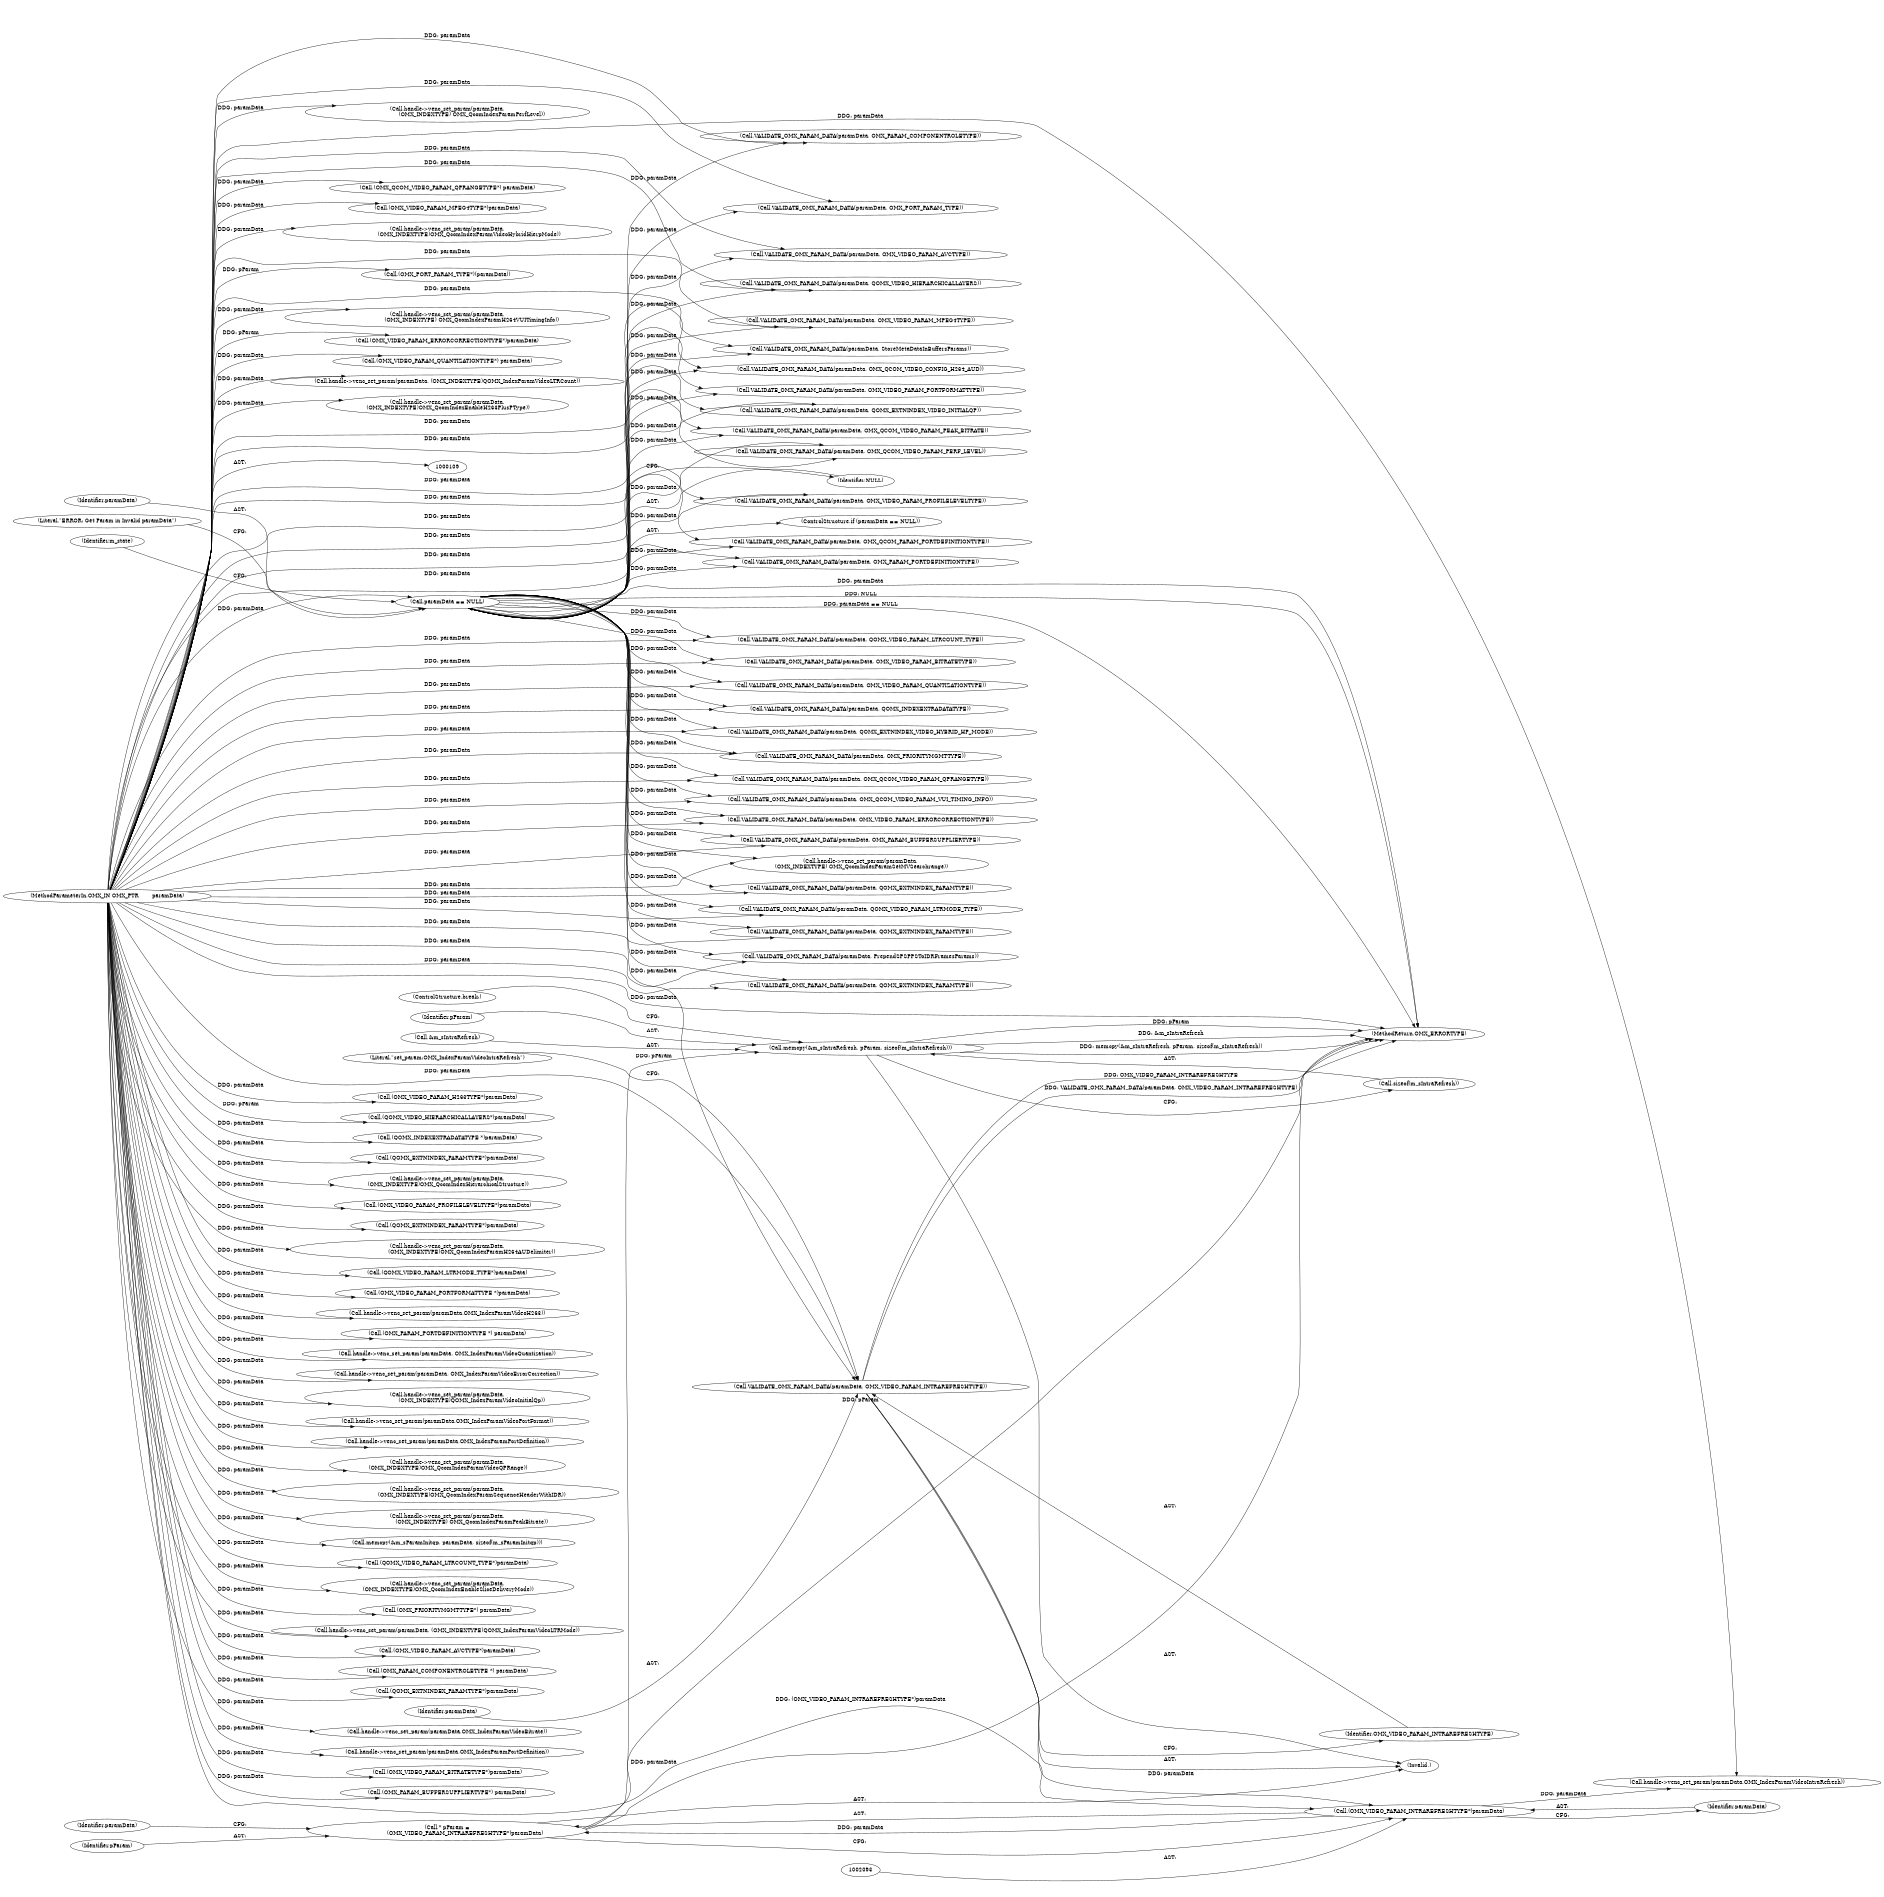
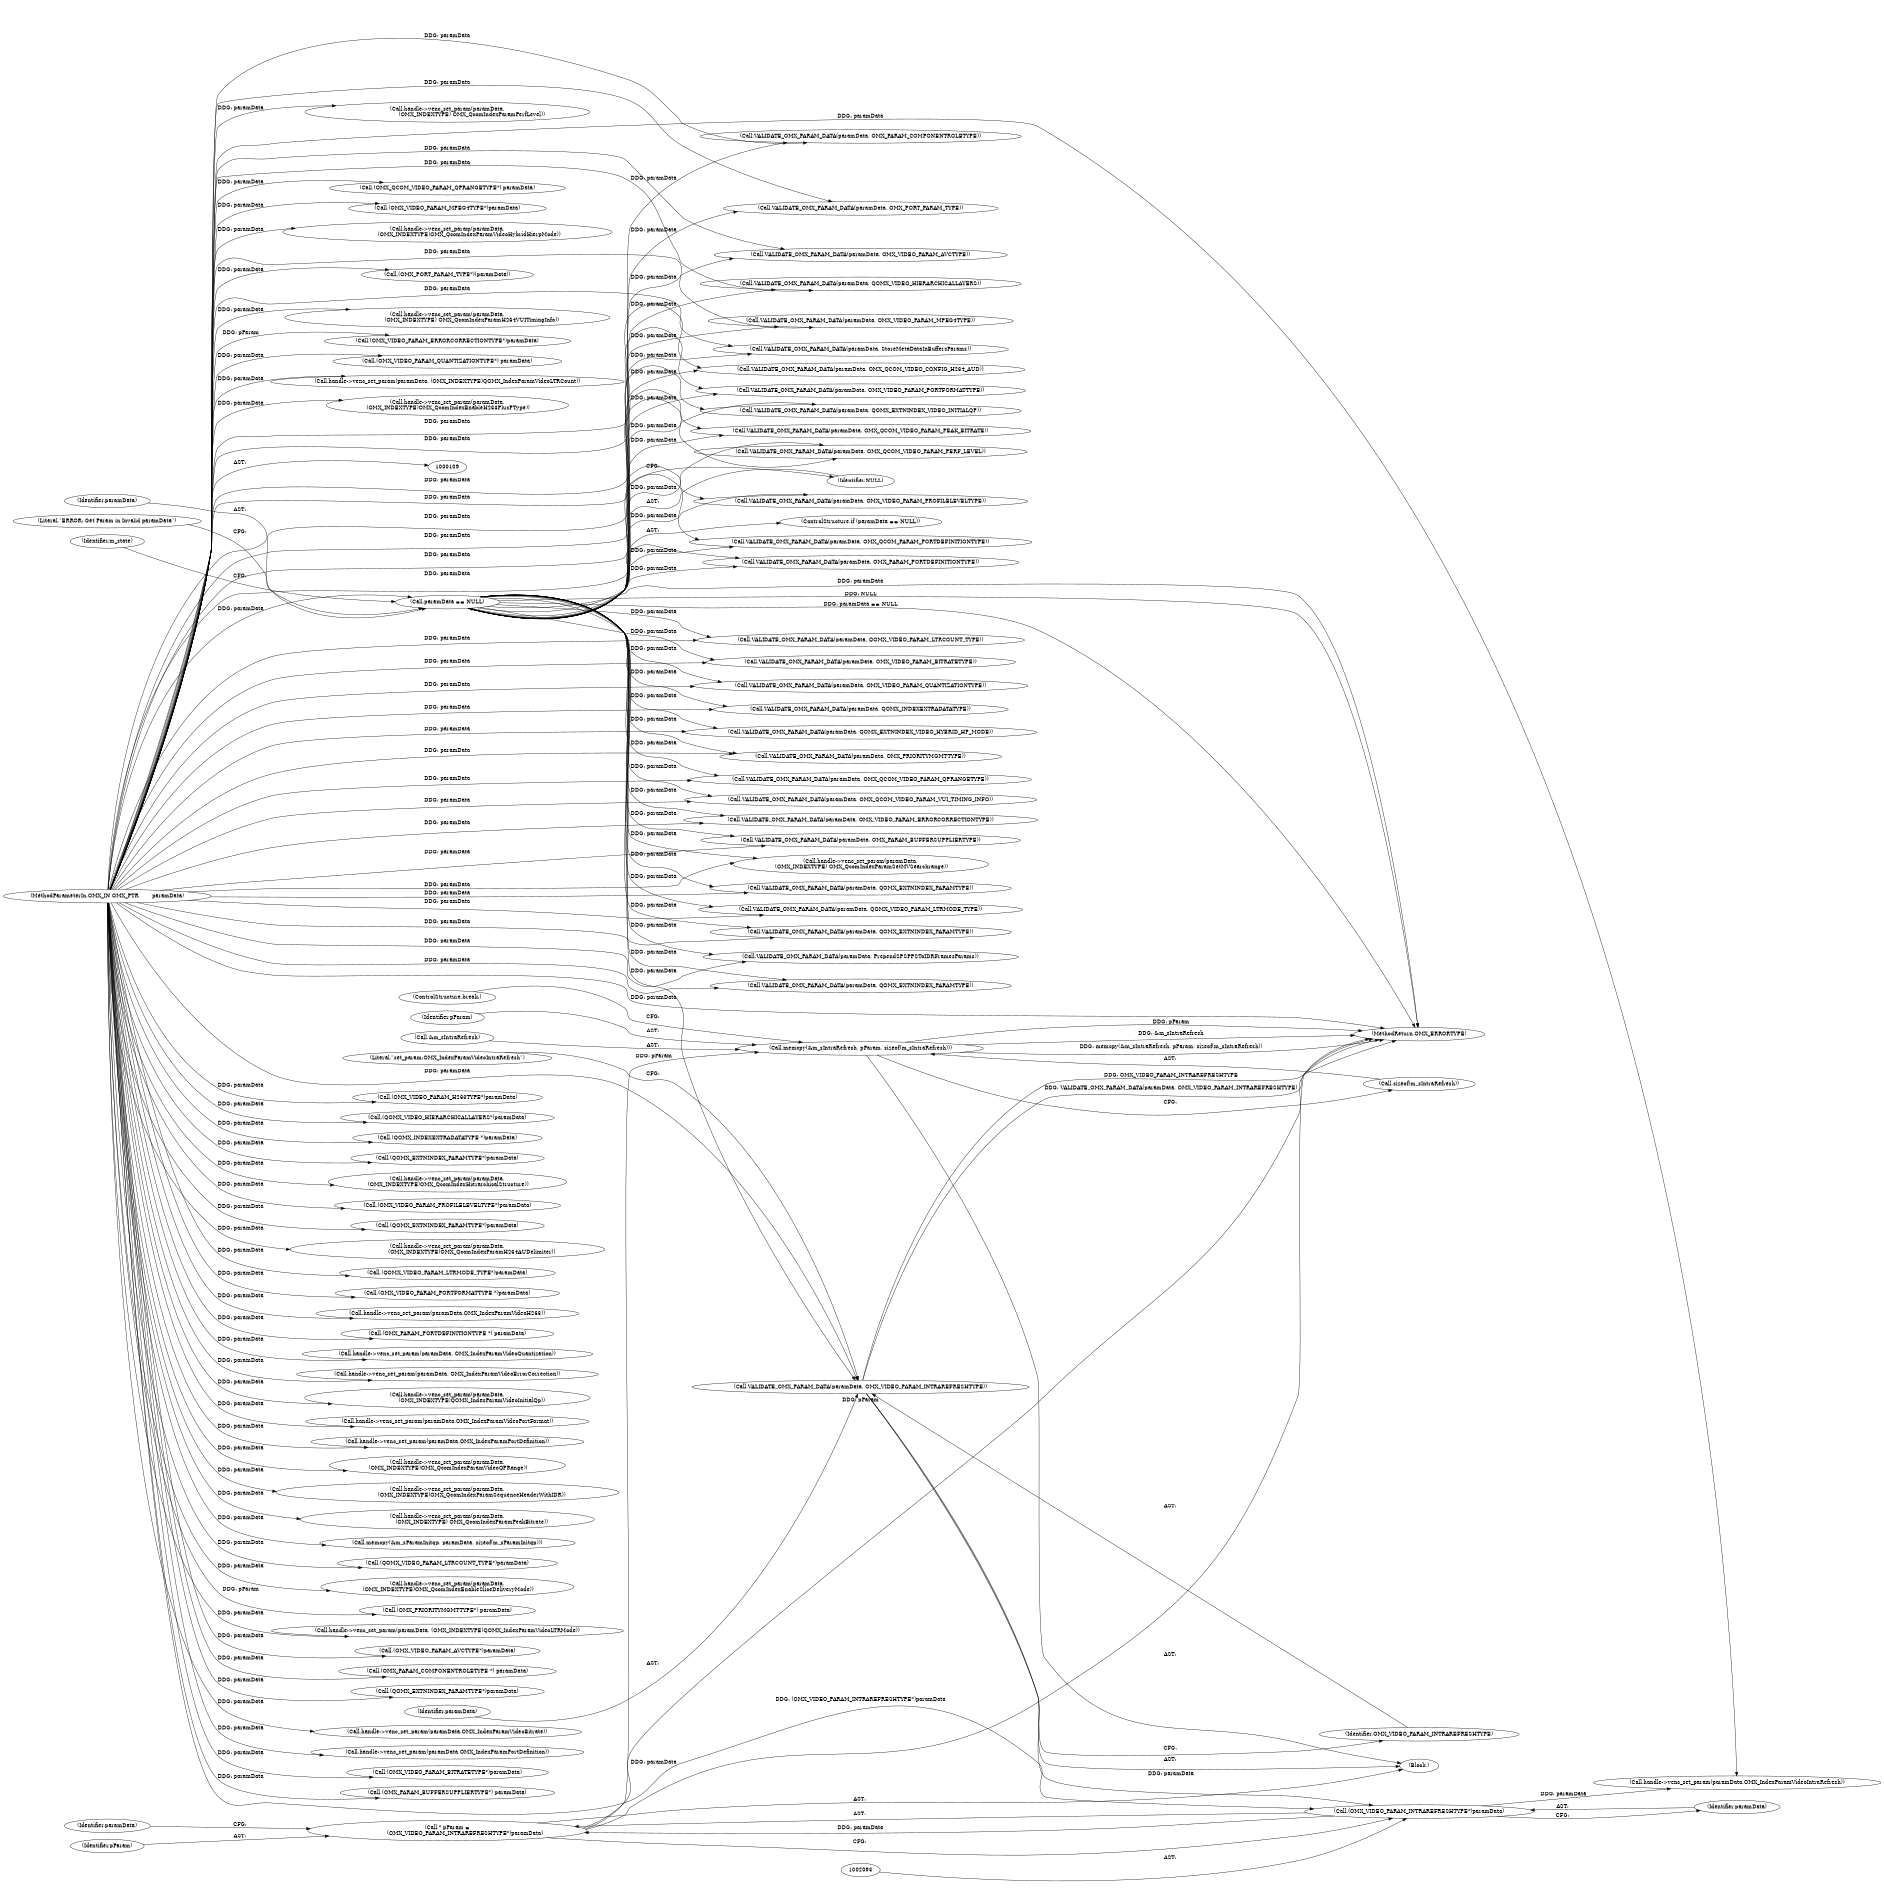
(241, 270) -> (241, 270)
(241, 1104) -> (241, 1104)
(241, 1589) -> (241, 1589)
(1419, 1766) -> (1419, 1766)
